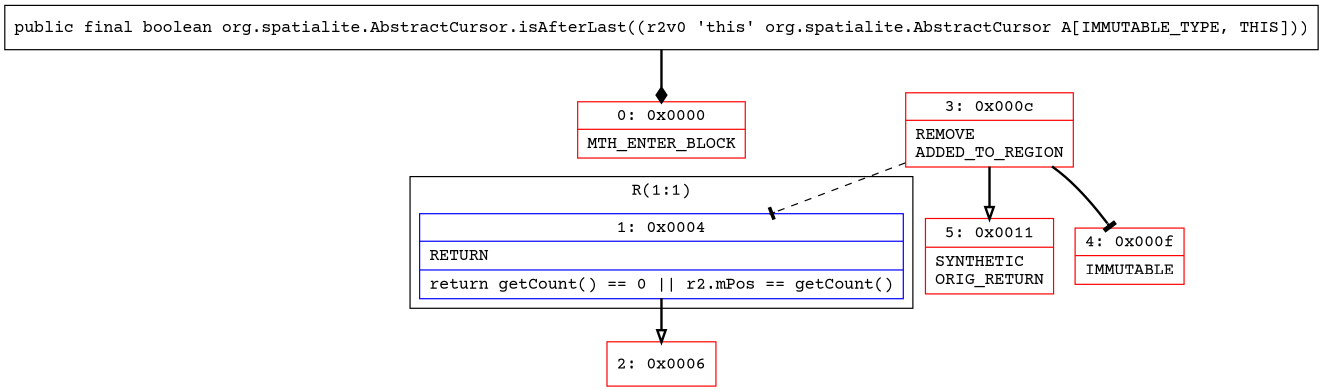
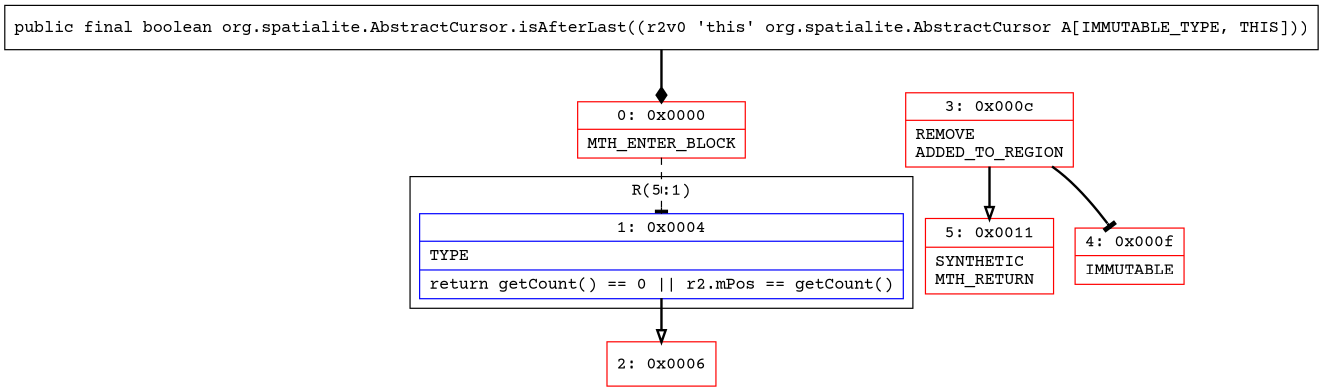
(840, 187) -> (661, 184)
(661, 190) -> (661, 190)
(459, 255) -> (450, 255)
(990, 279) -> (985, 279)
